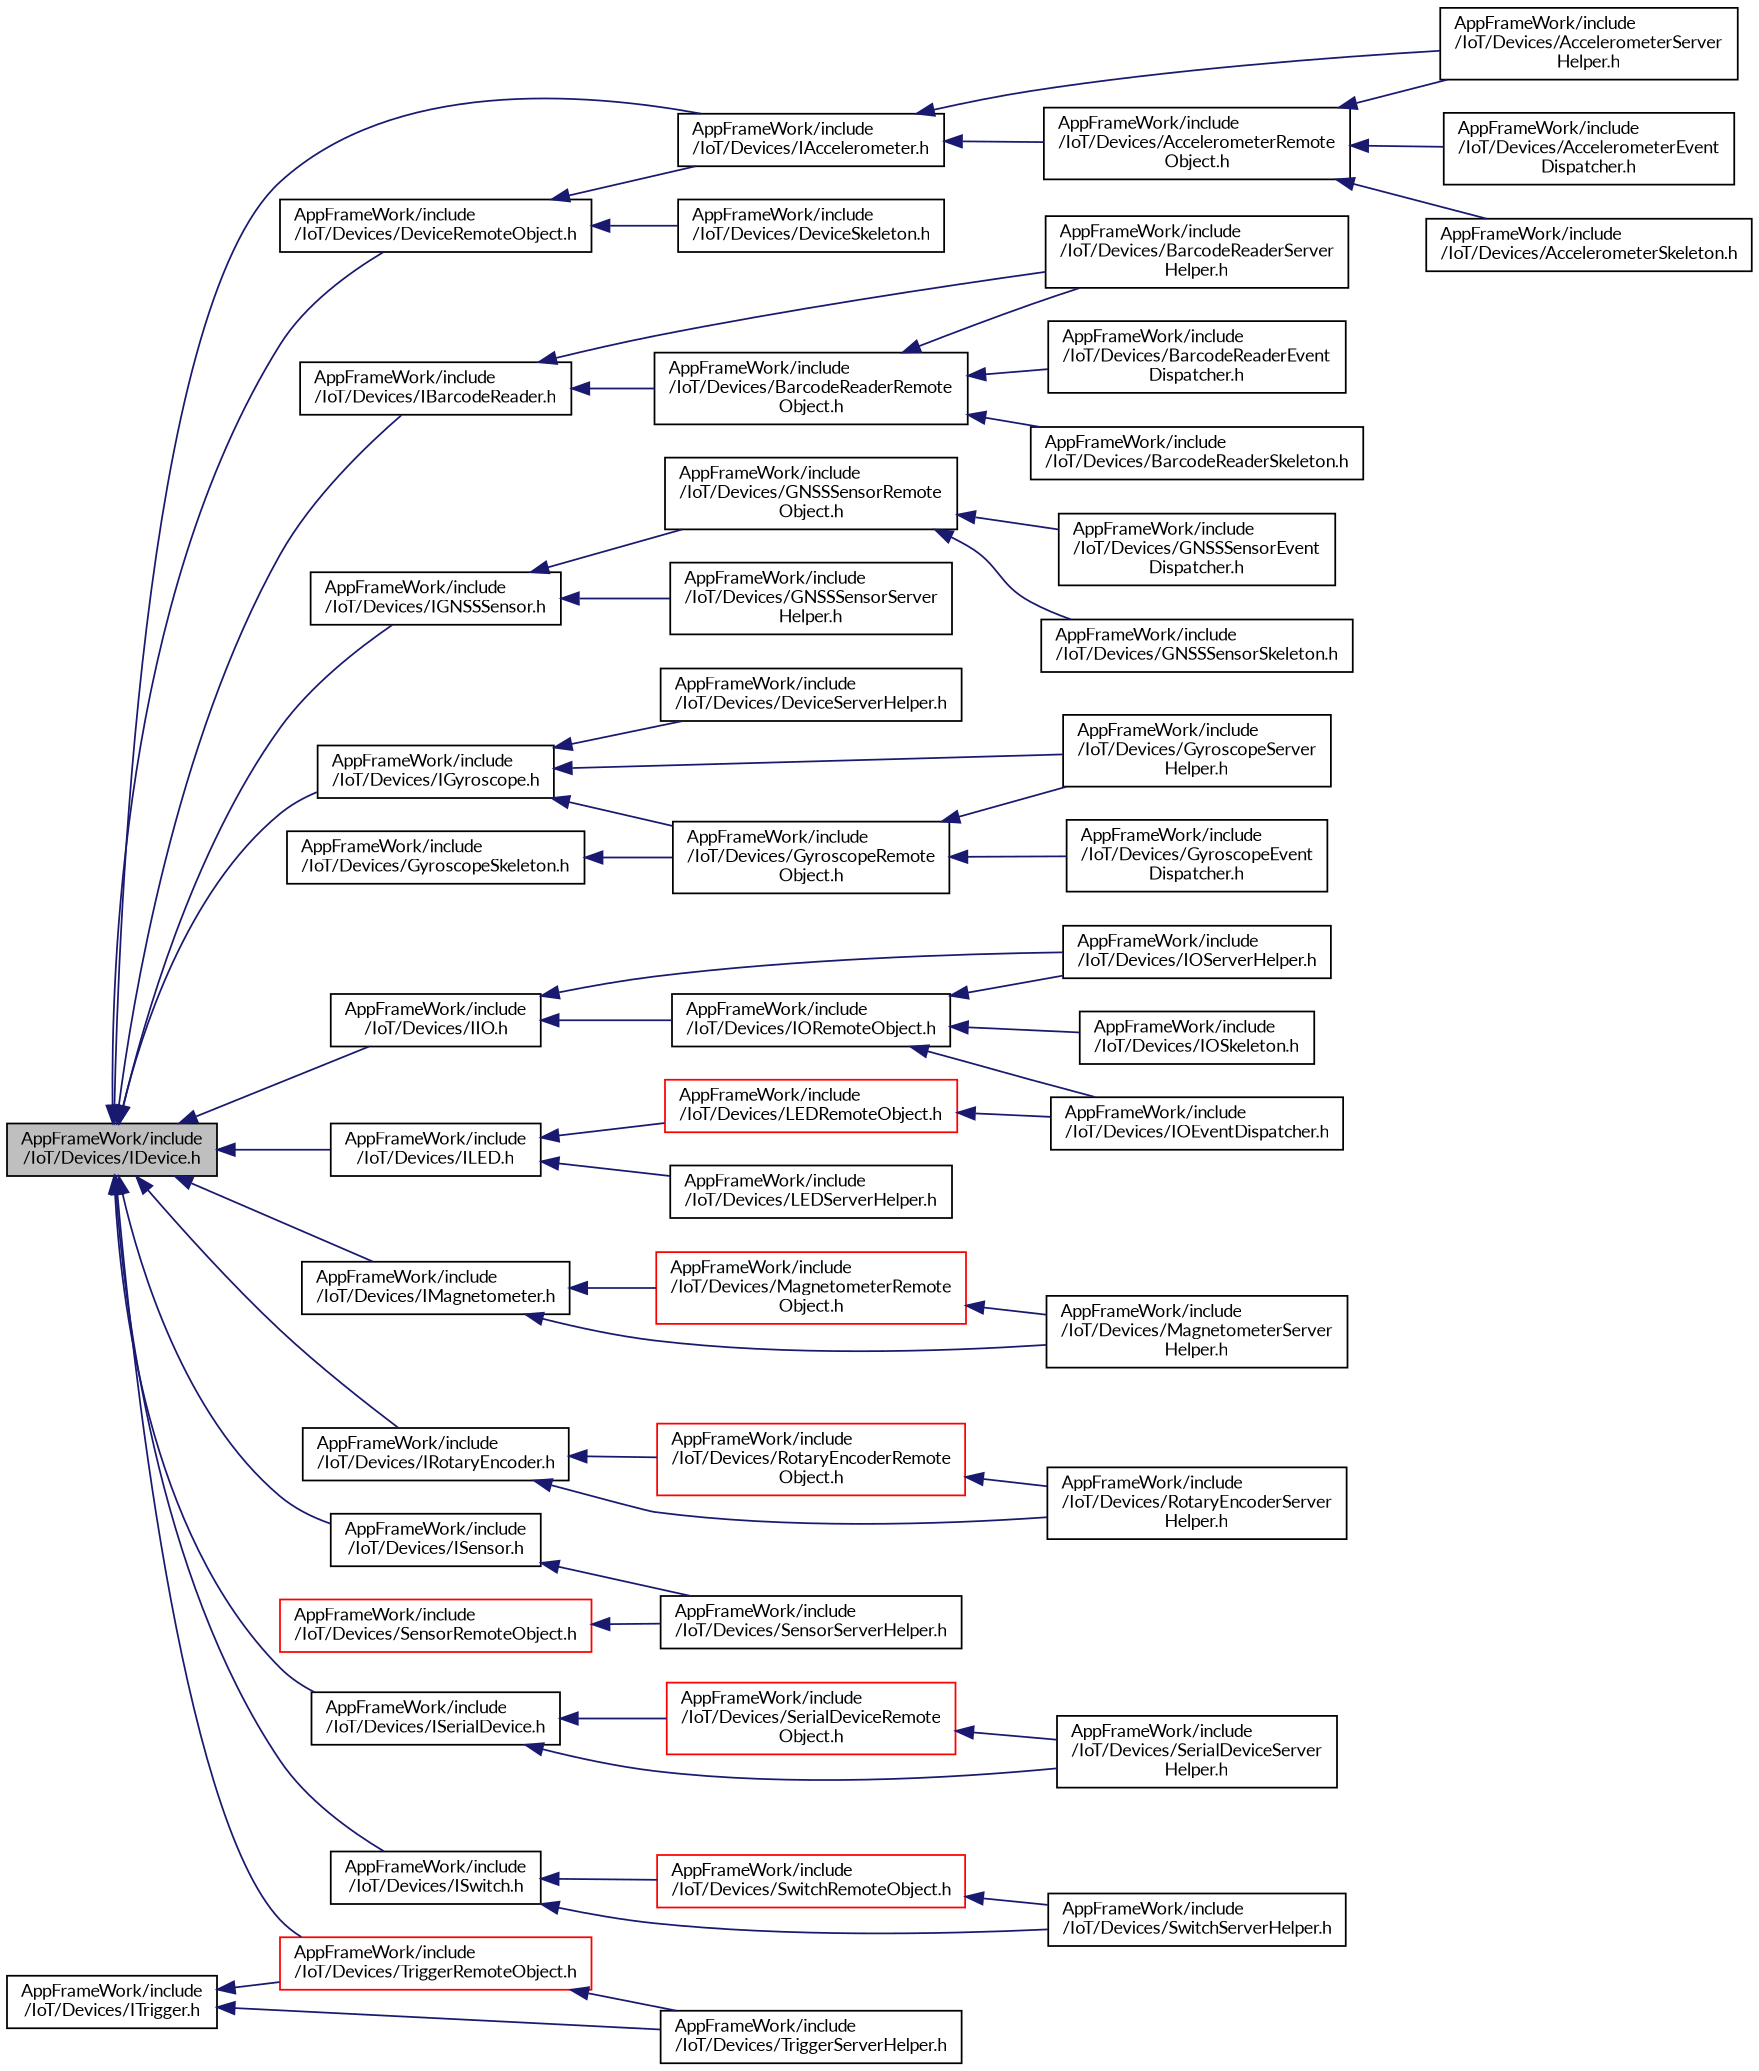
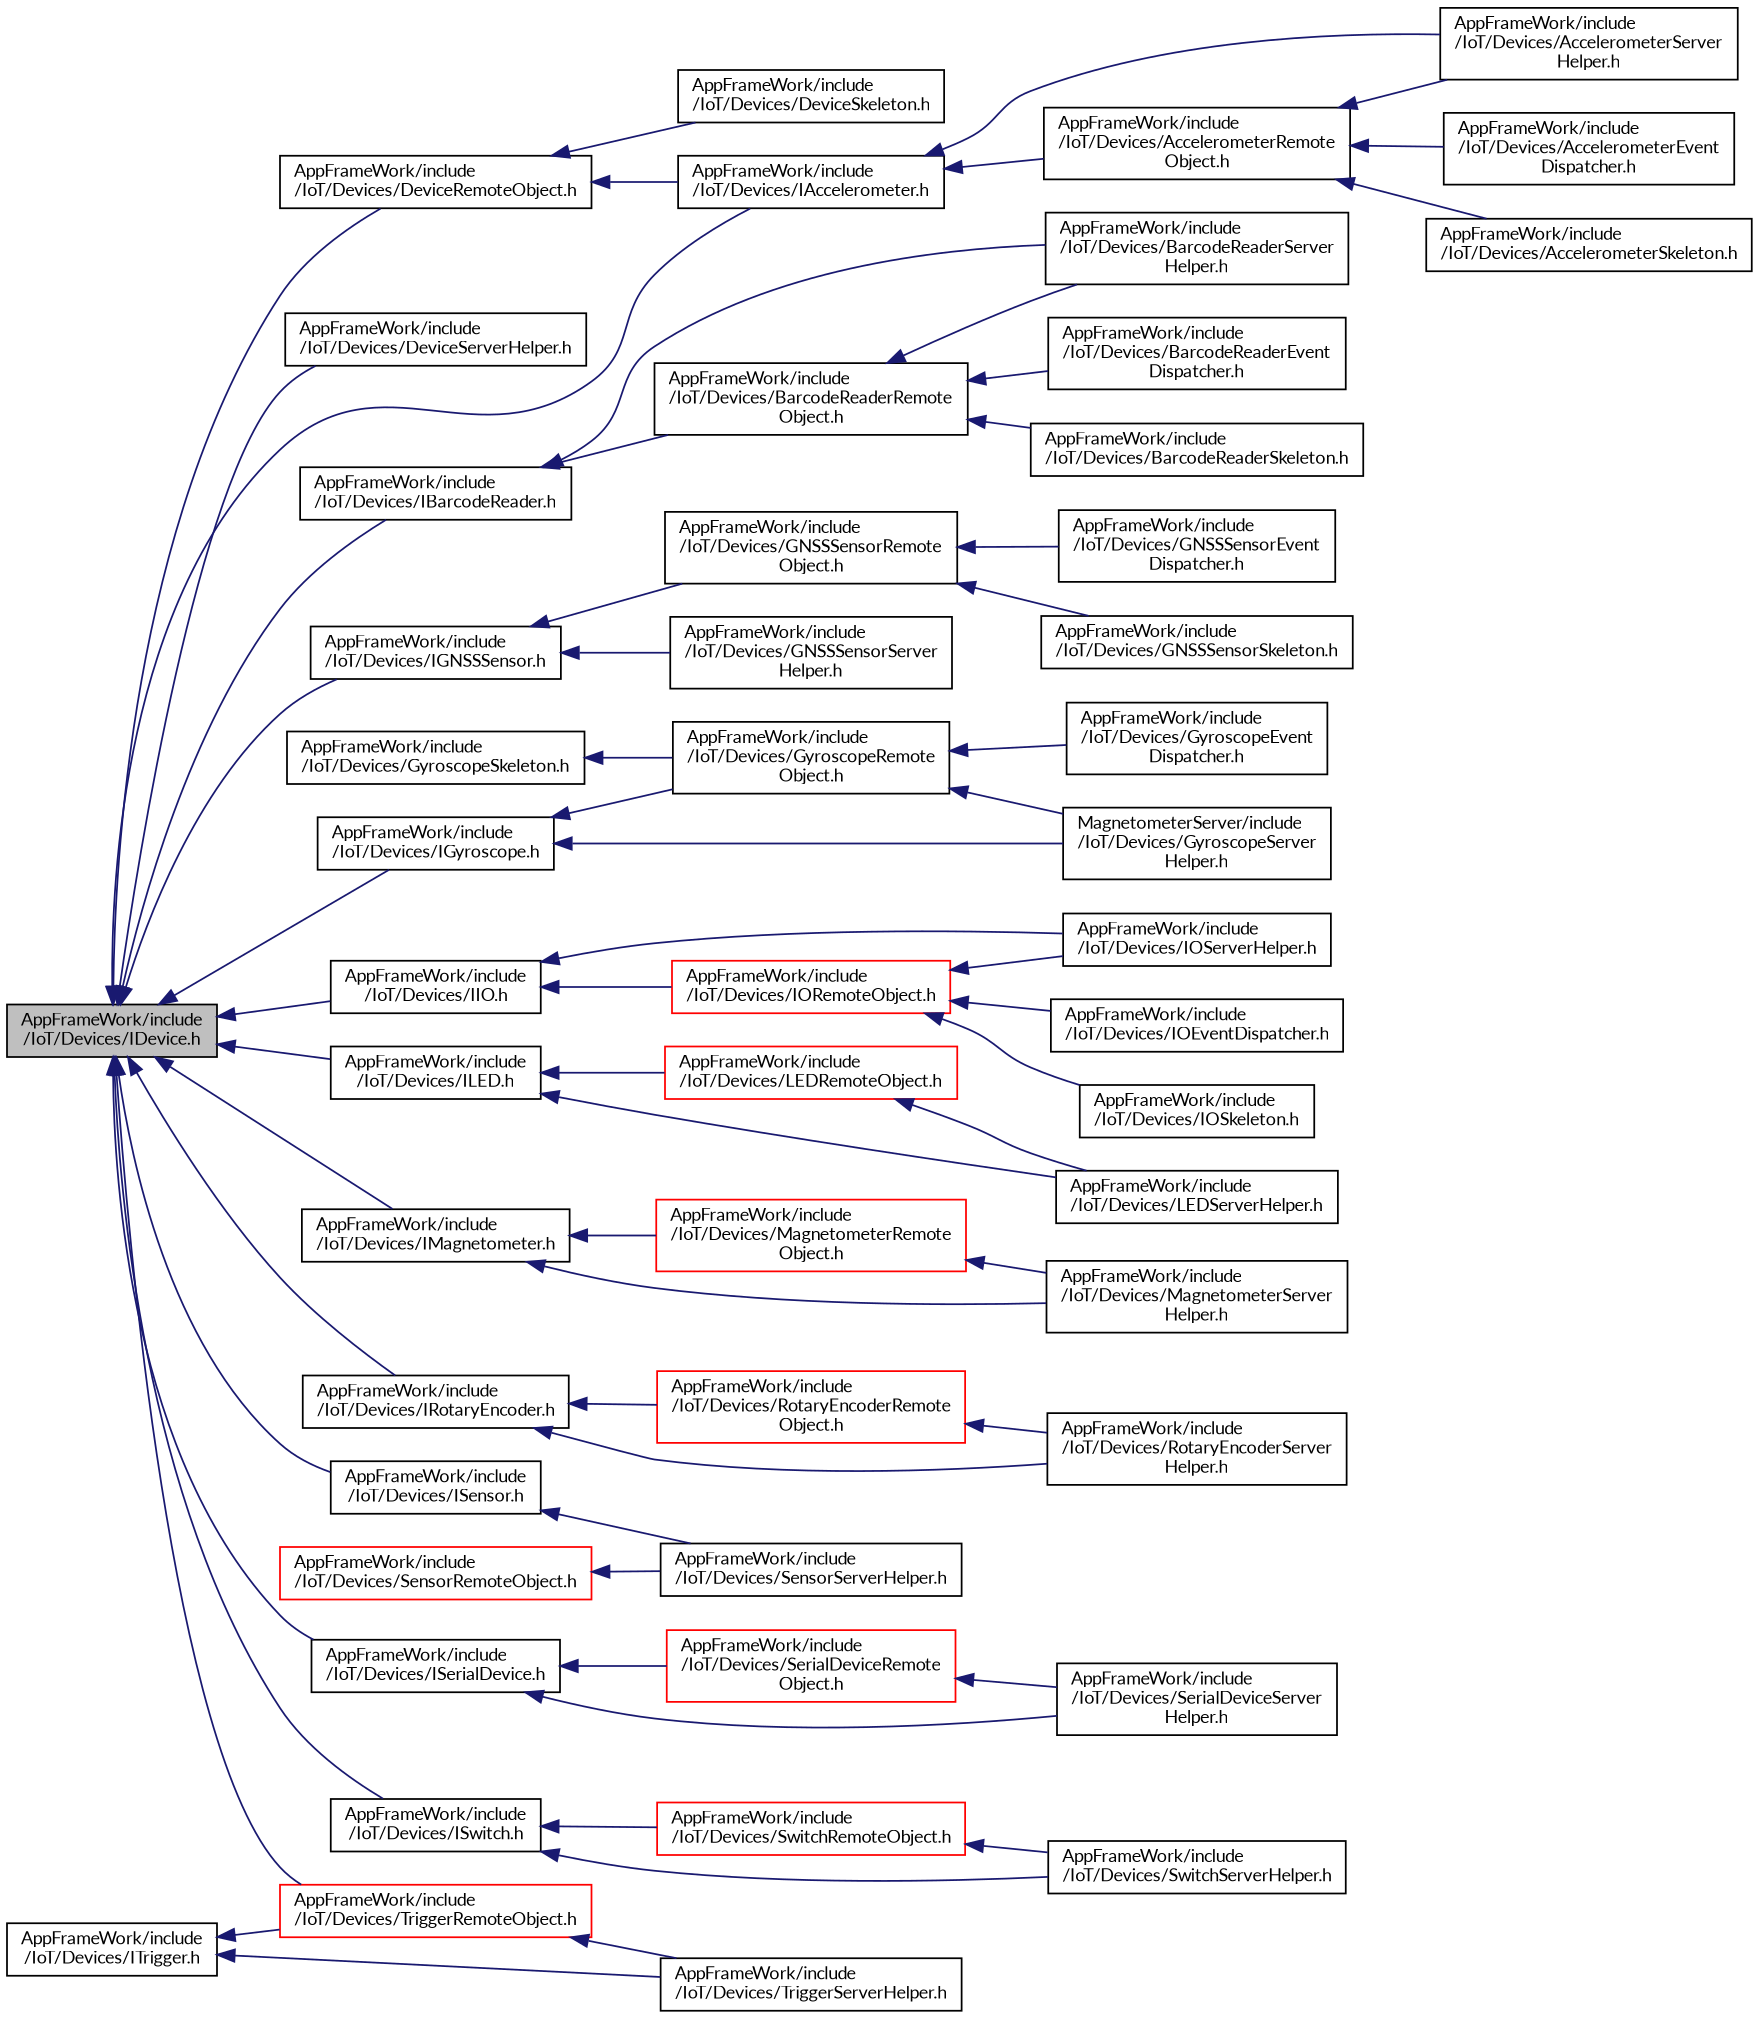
(627, 733) -> (179, 660)
(1197, 751) -> (1197, 844)
(811, 1020) -> (811, 987)
(1013, 1115) -> (999, 1139)
